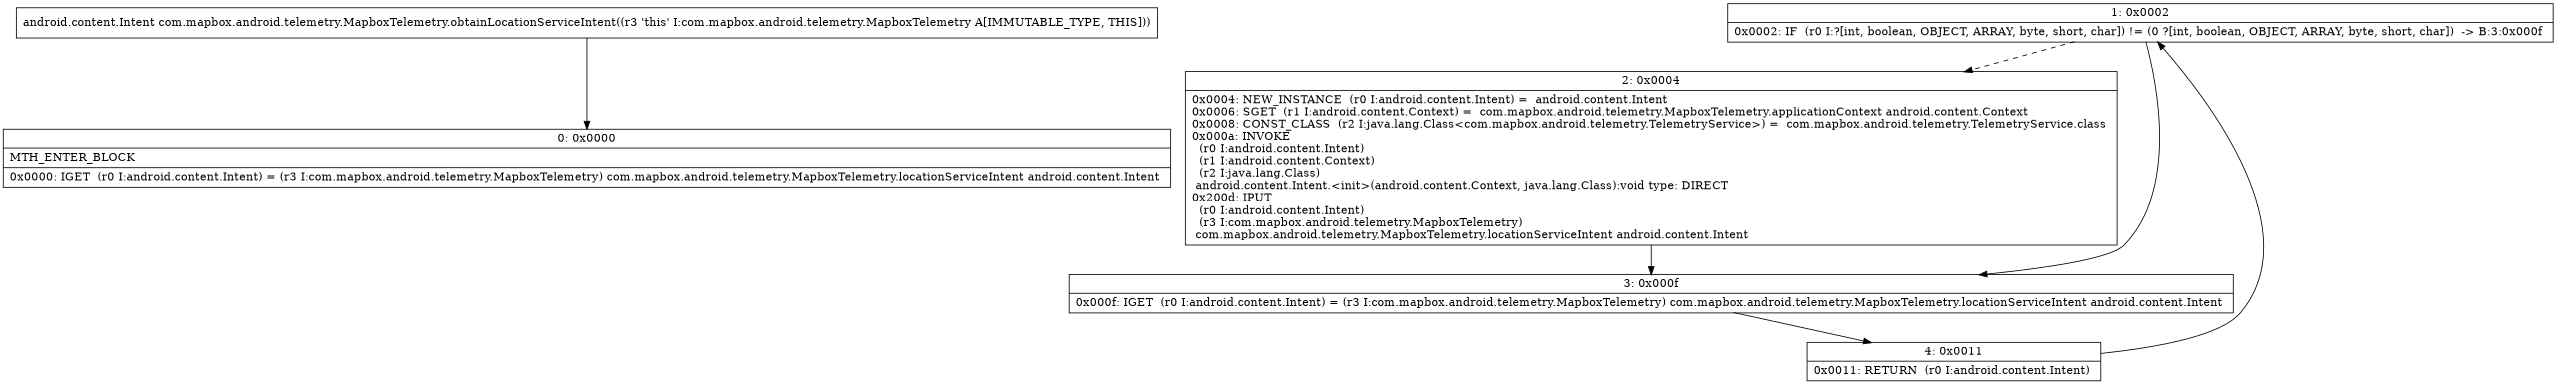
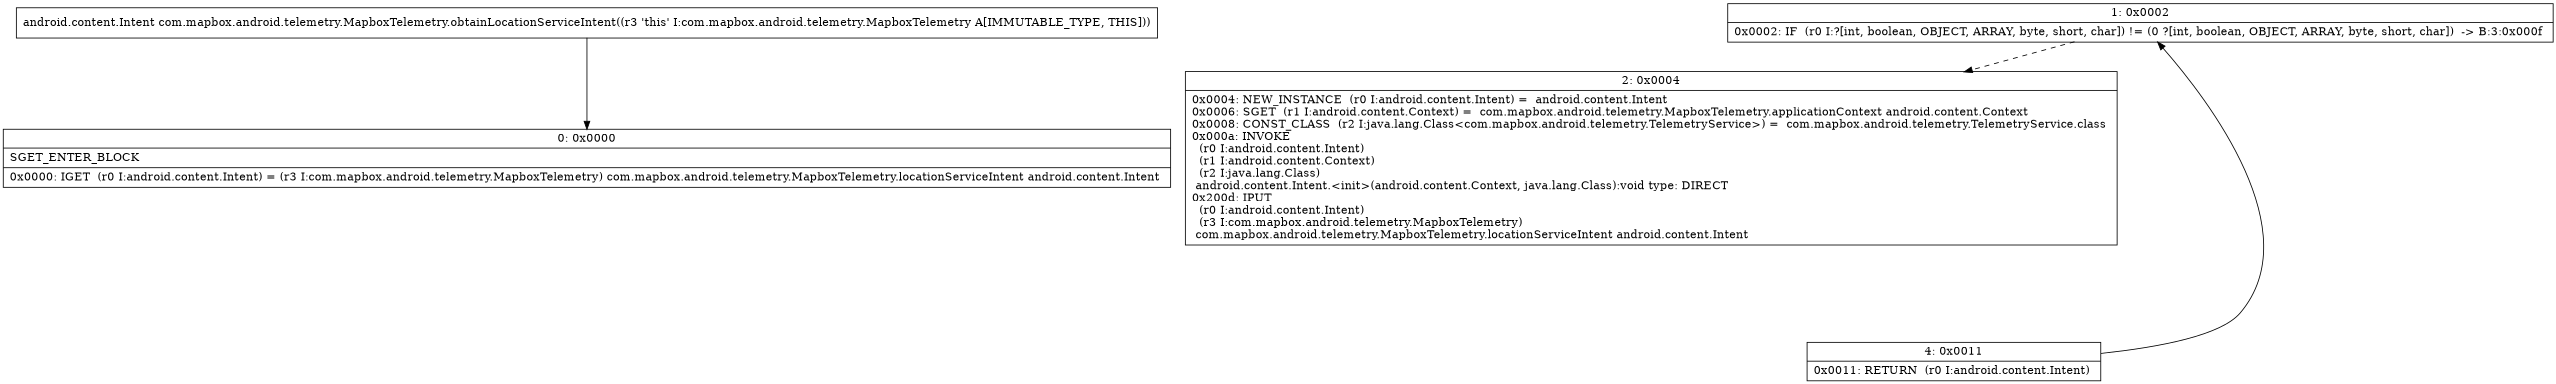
(73, 157) -> (75, 157)
(1651, 294) -> none
